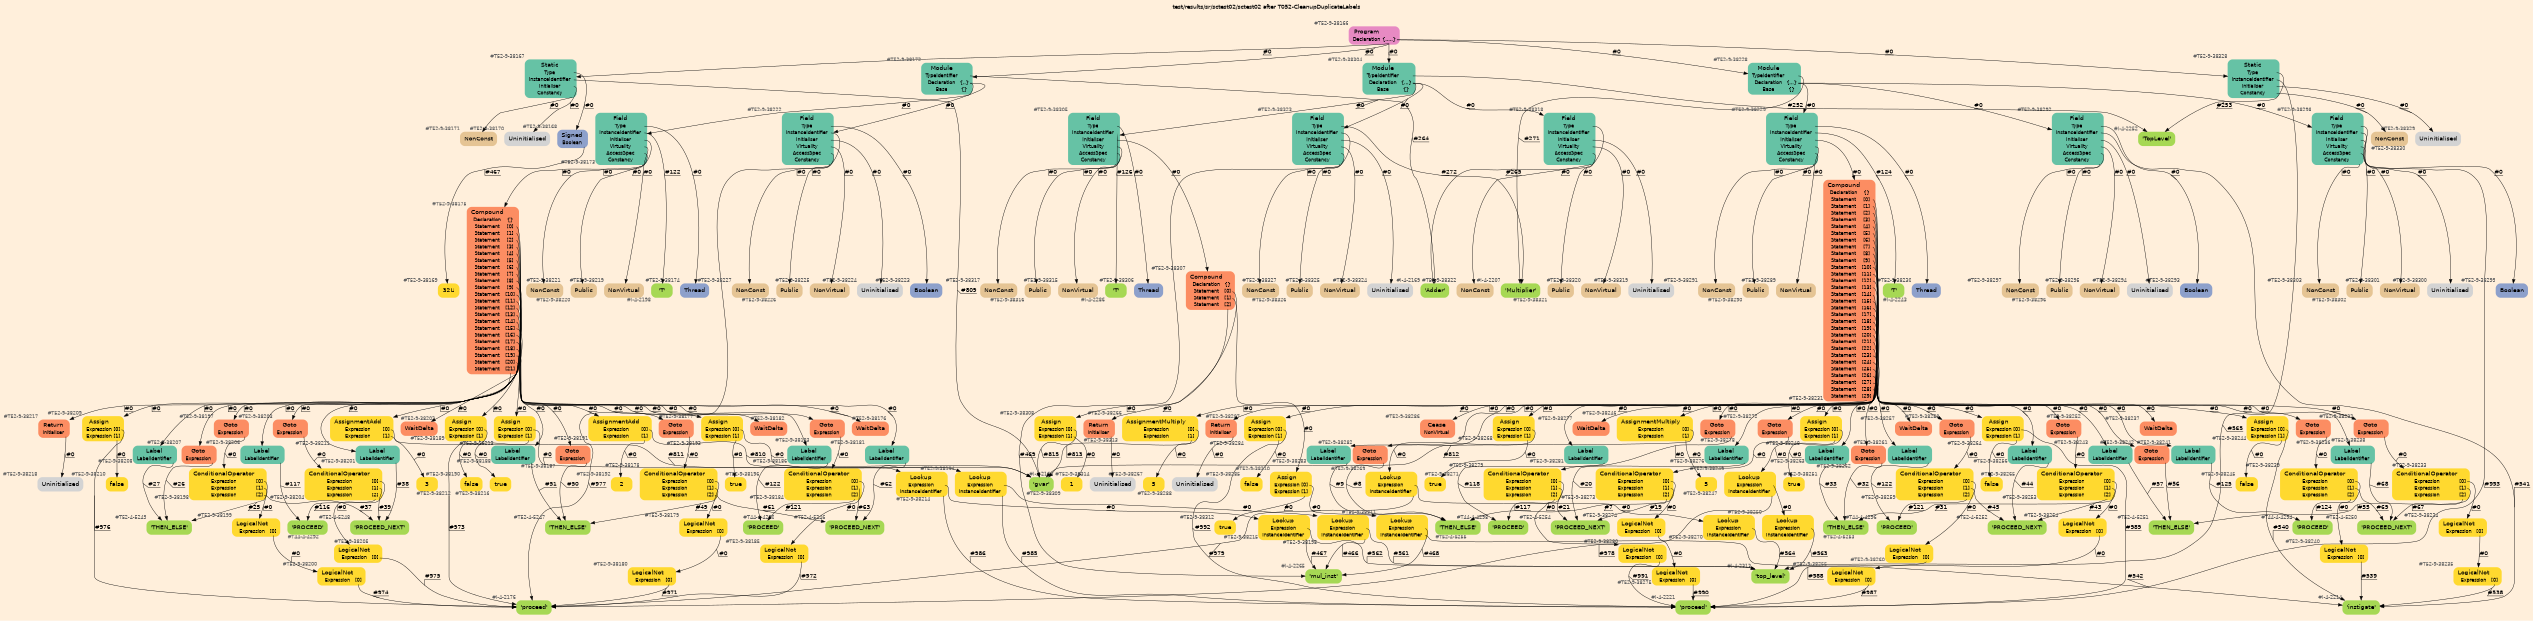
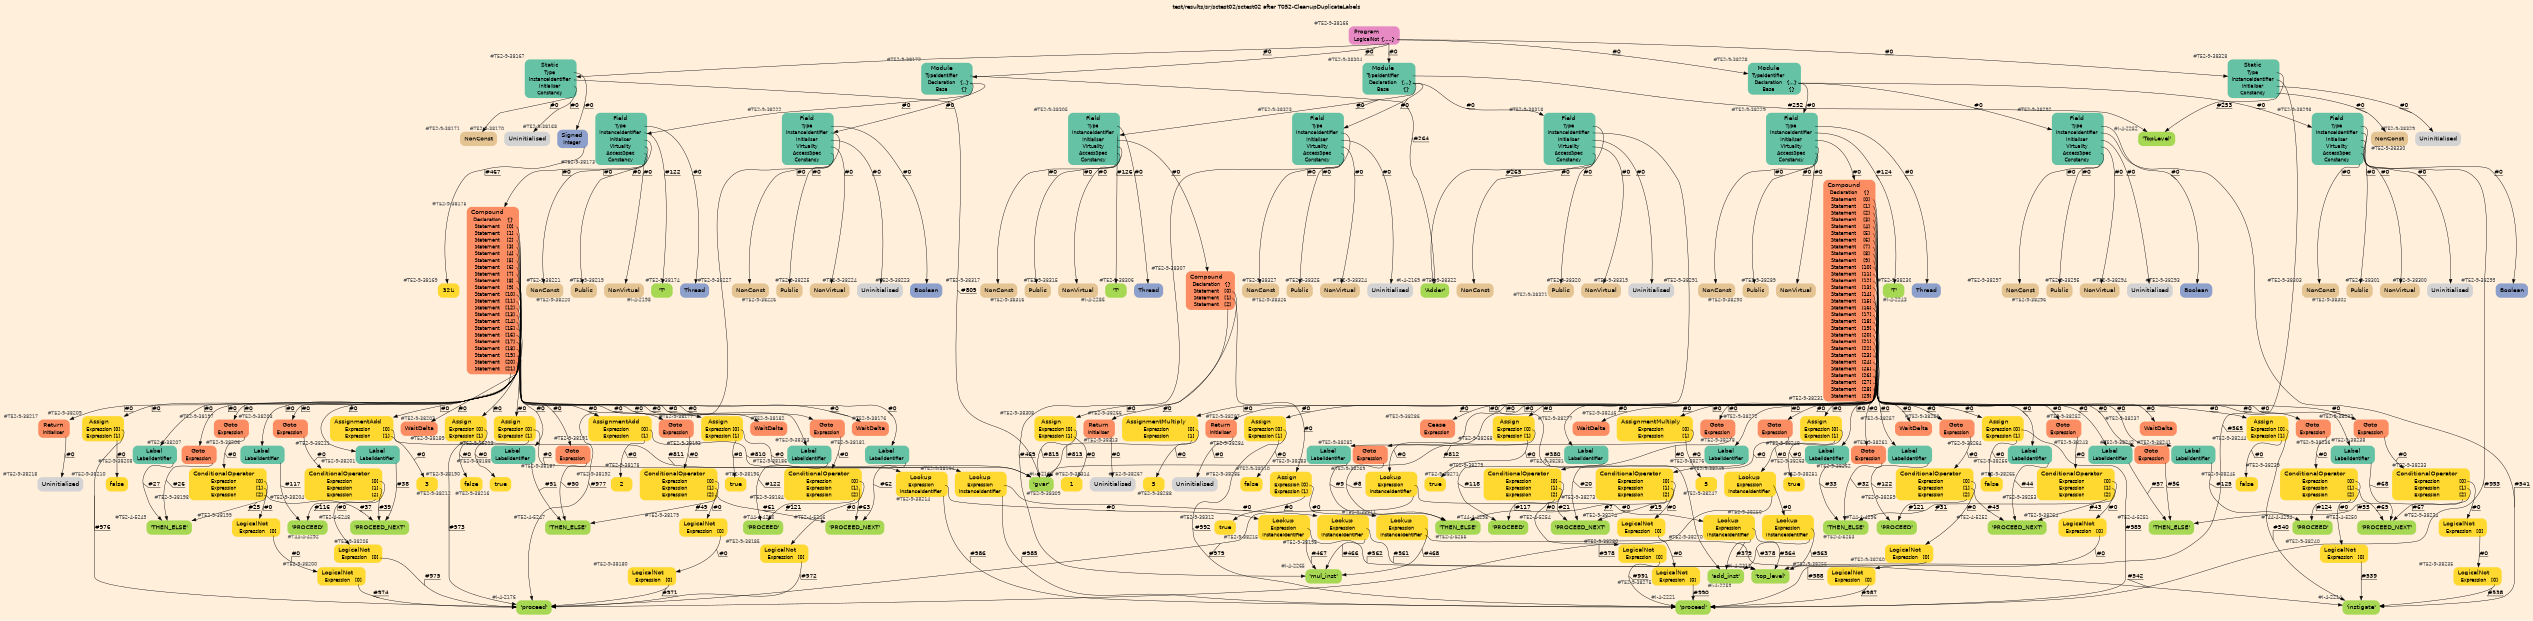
(1367, 39) -> (1367, 39)
(572, 143) -> (572, 143)
(1521, 291) -> none
(1437, 433) -> (1437, 433)
none -> (1726, 576)
